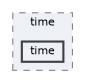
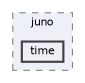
(43, 23) -> (43, 23)
